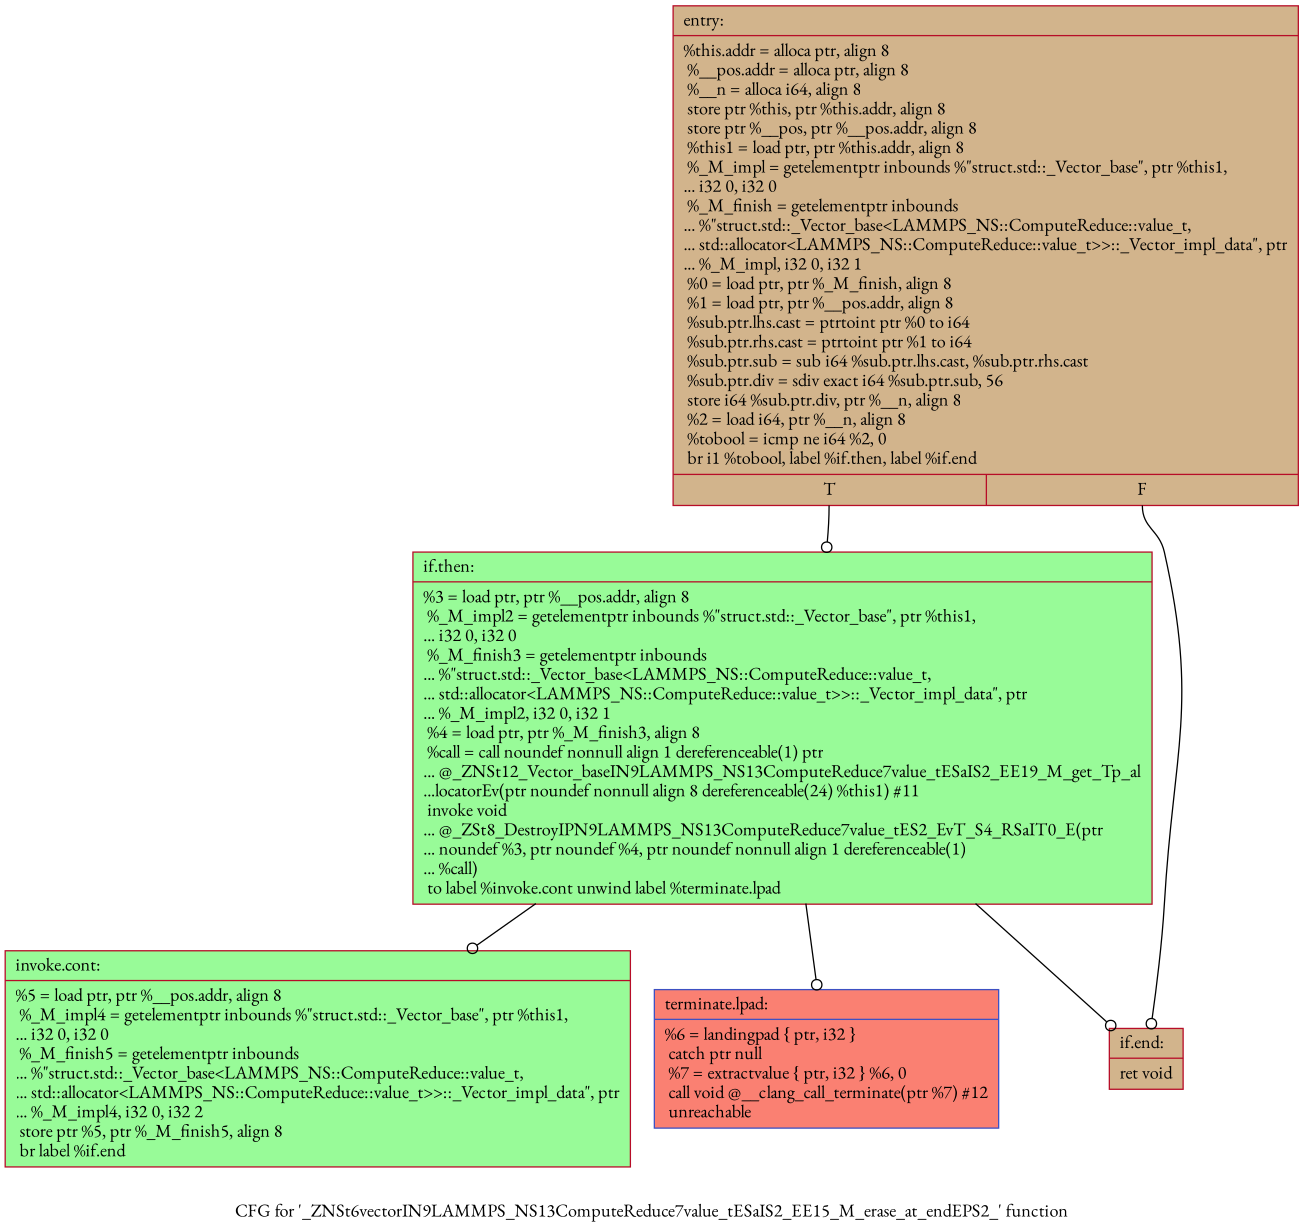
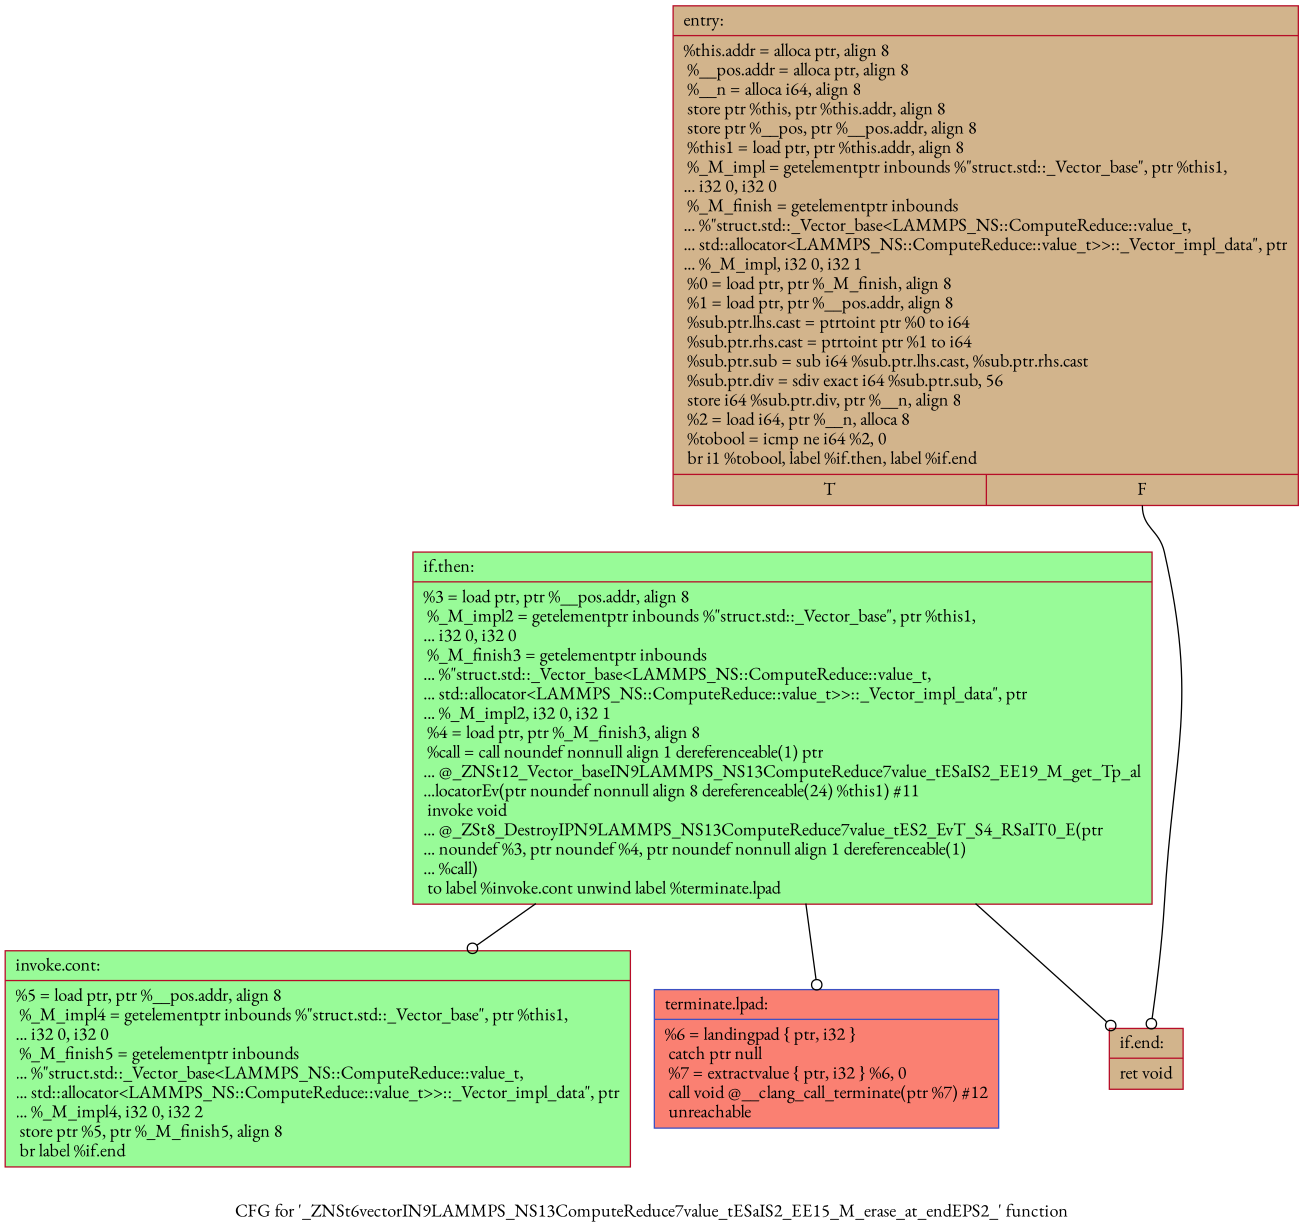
(795, 419) -> (797, 419)
(829, 524) -> none
